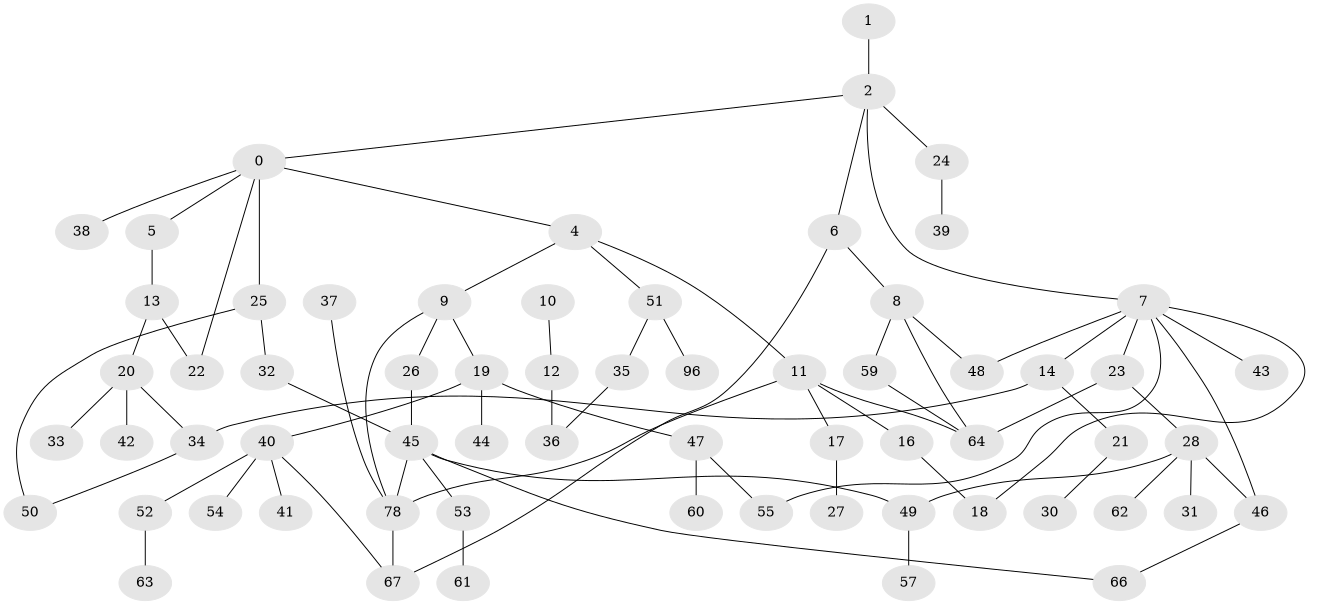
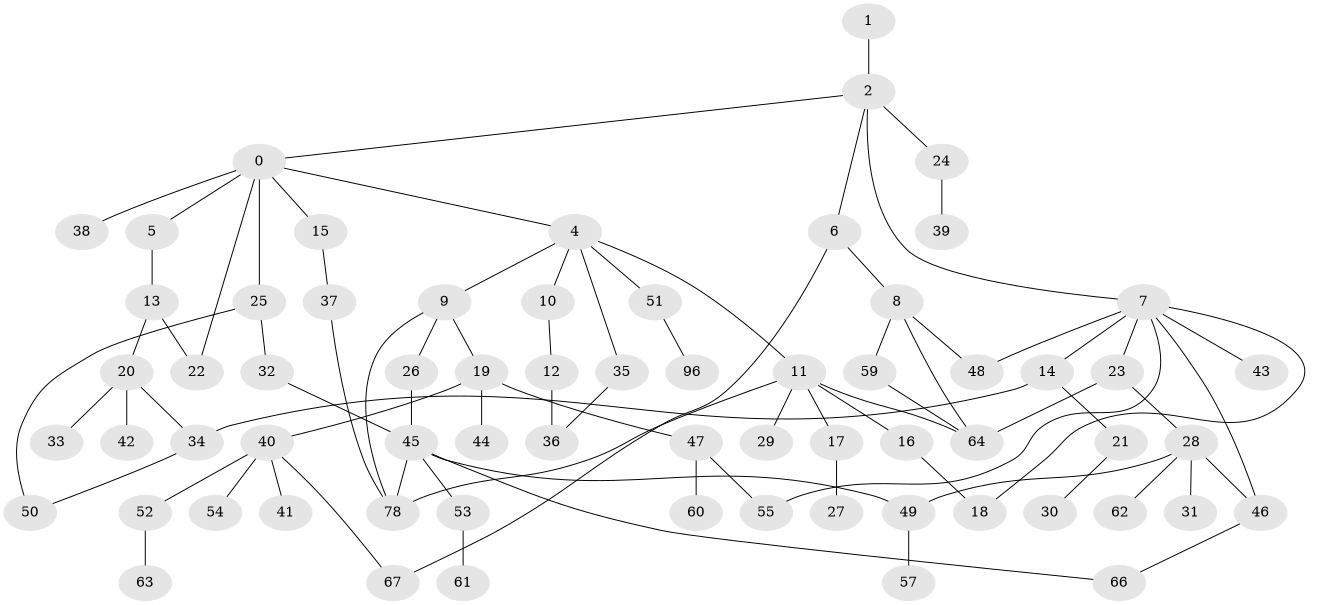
none -> (321, 232)
none -> (562, 267)
(639, 337) -> (599, 302)
none -> (766, 443)
(393, 548) -> none
